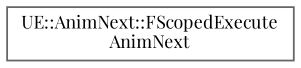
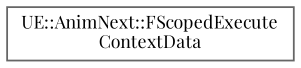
(150, 34) -> (150, 34)
